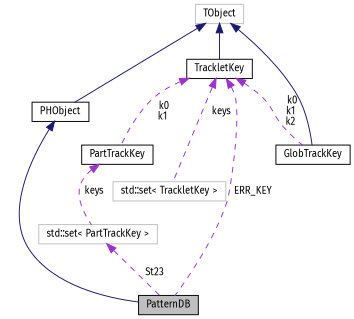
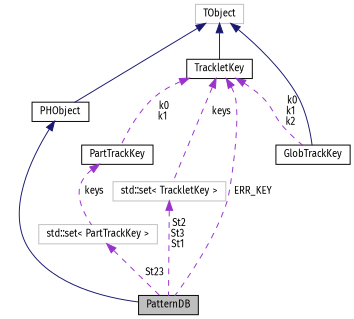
none -> (169, 253)
